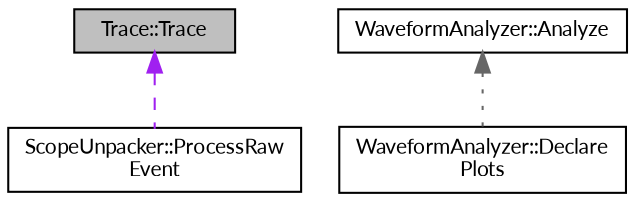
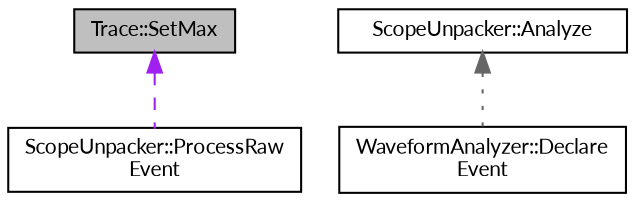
(155, 31) -> (155, 31)
(483, 31) -> (483, 31)
(483, 160) -> (483, 160)
